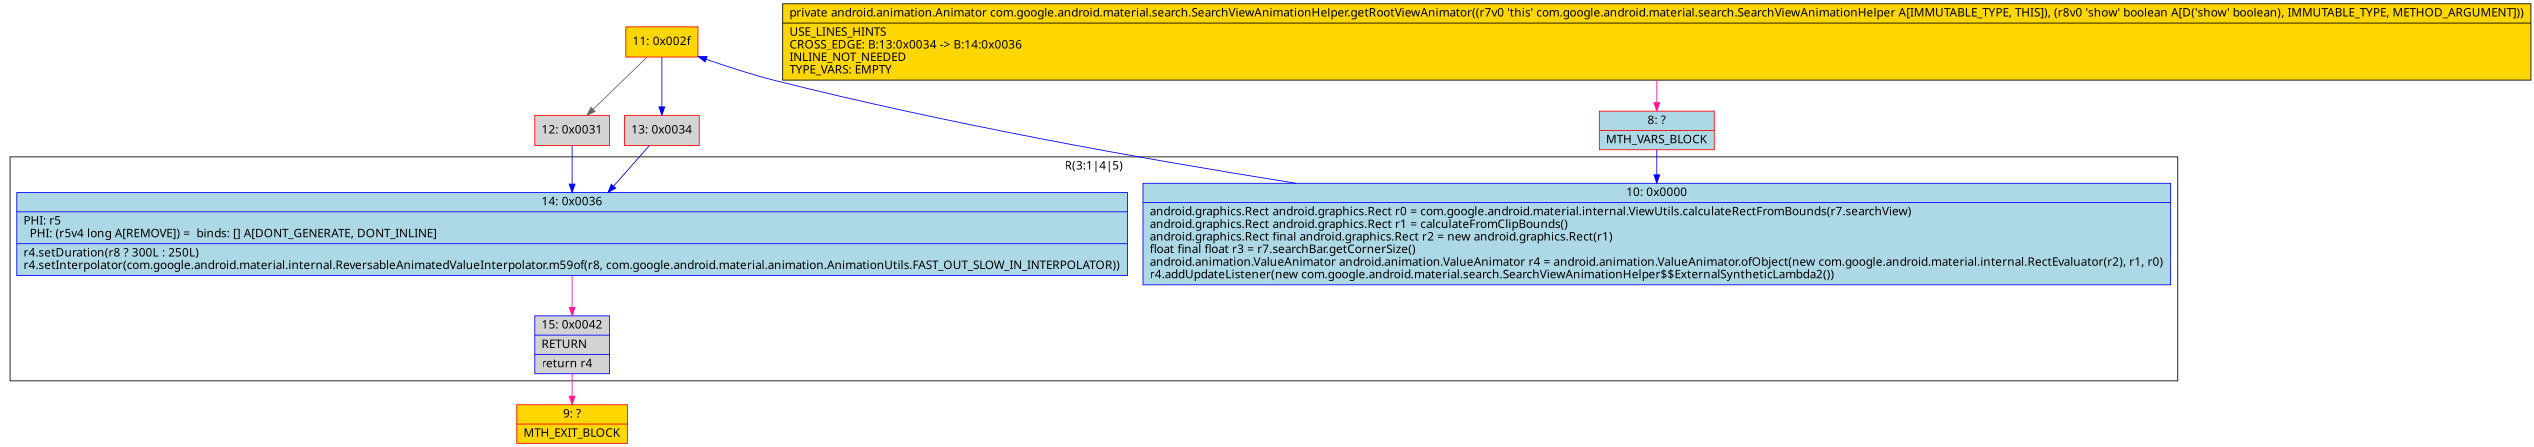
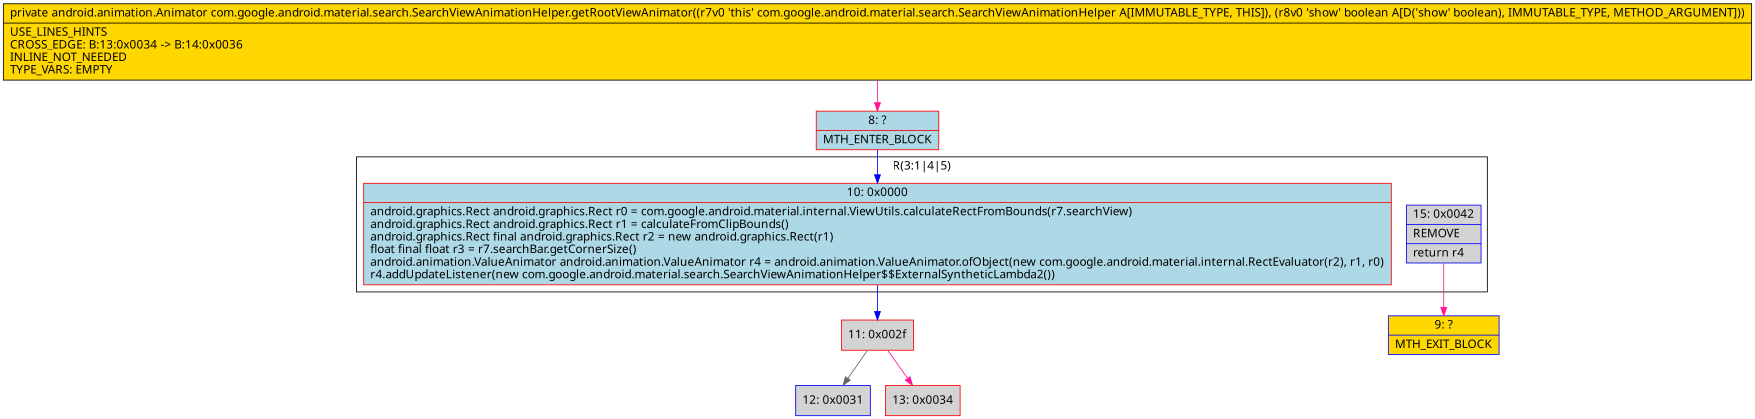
(662, 42) -> (877, 335)
(662, 82) -> (898, 364)
(572, 130) -> (833, 401)
(1657, 140) -> (877, 140)
(572, 234) -> none
(1657, 234) -> (877, 234)
(565, 344) -> (1437, 234)
(572, 424) -> (1444, 335)
